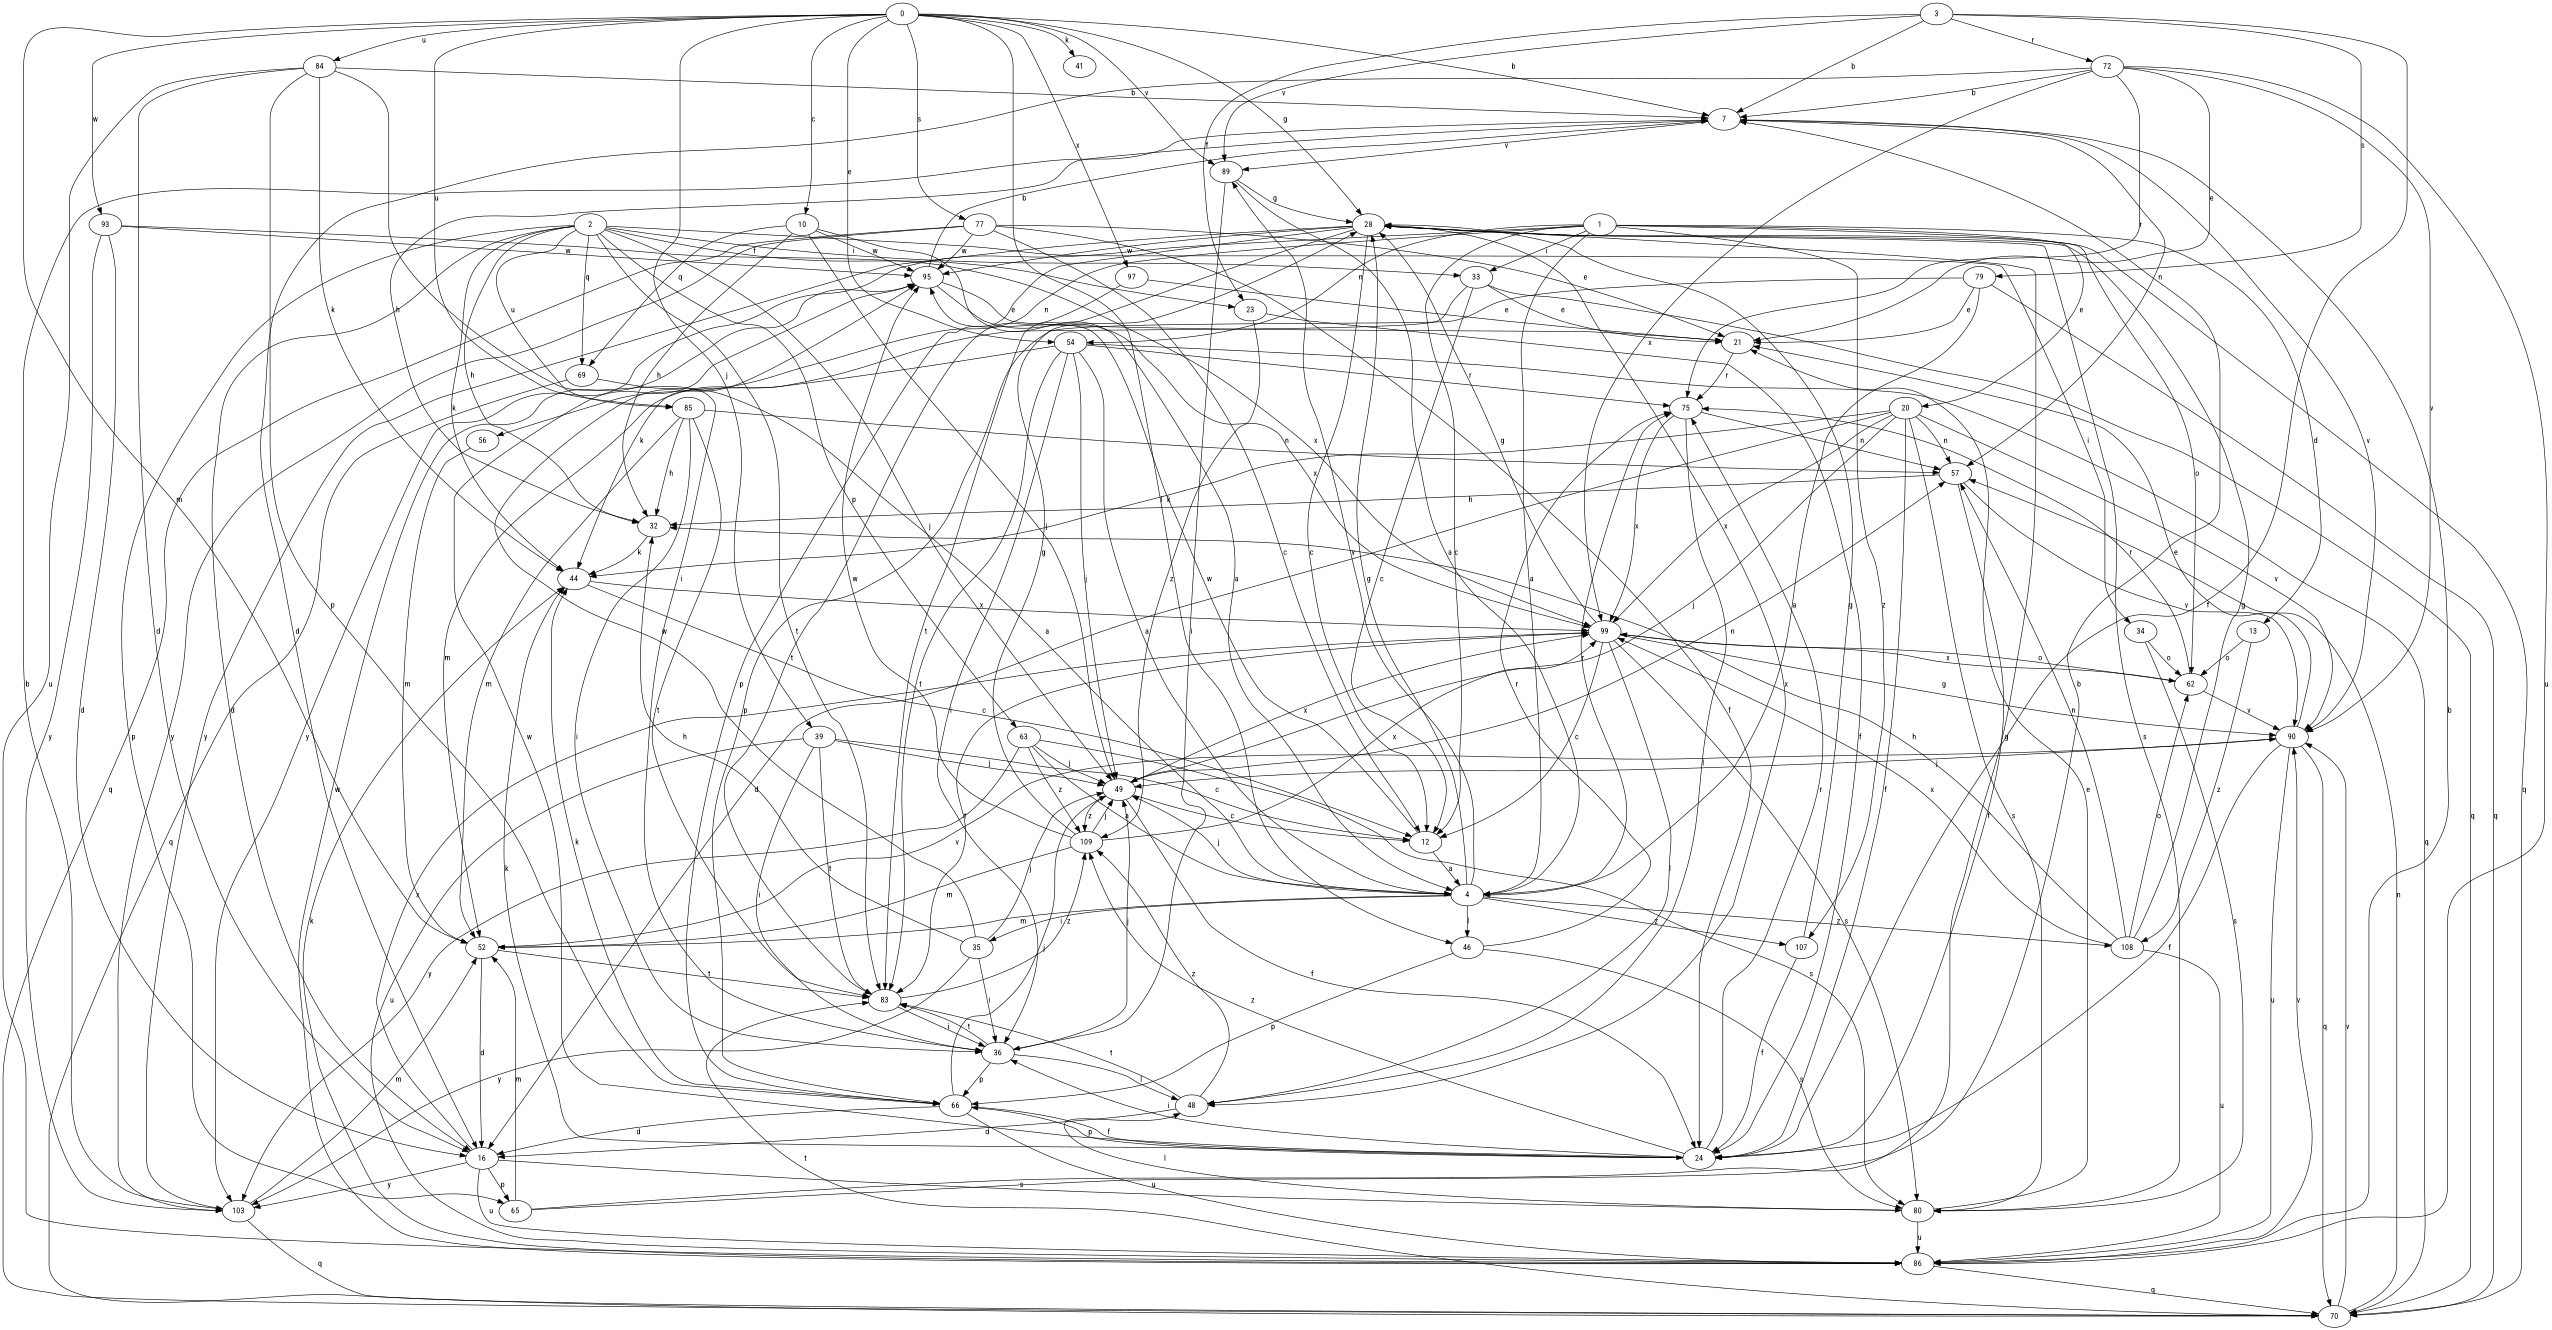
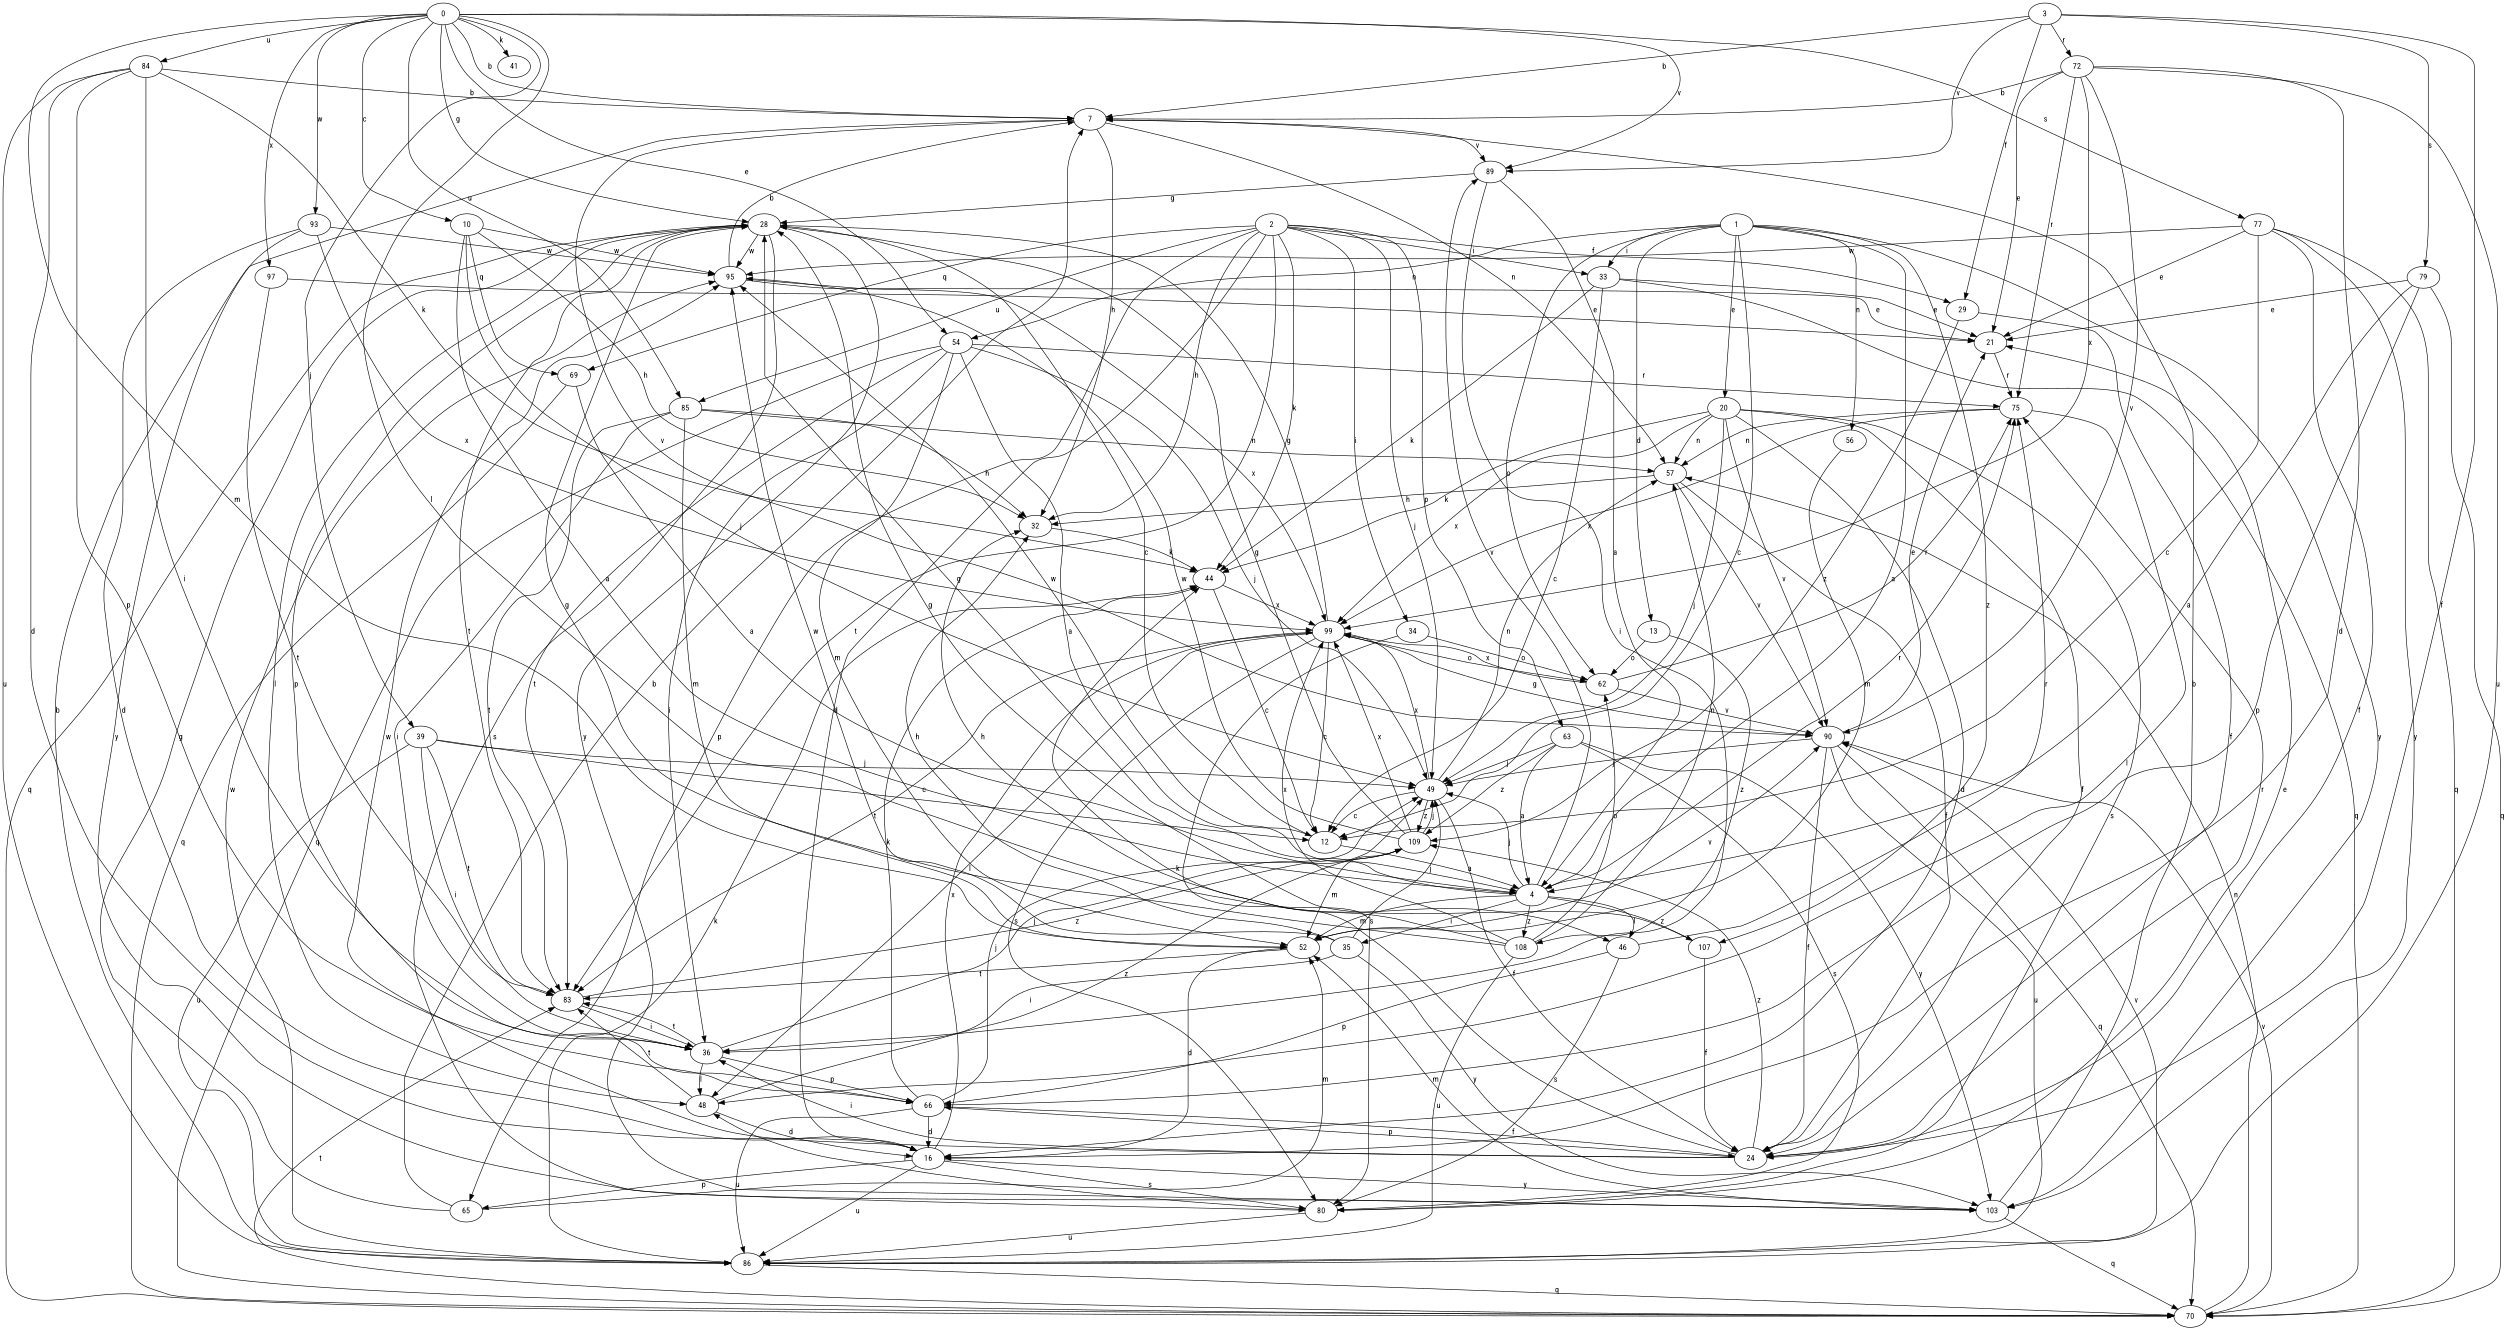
(1250, 310) -> (1963, 310)
(2448, 654) -> (86, 569)
(1787, 684) -> (276, 684)
